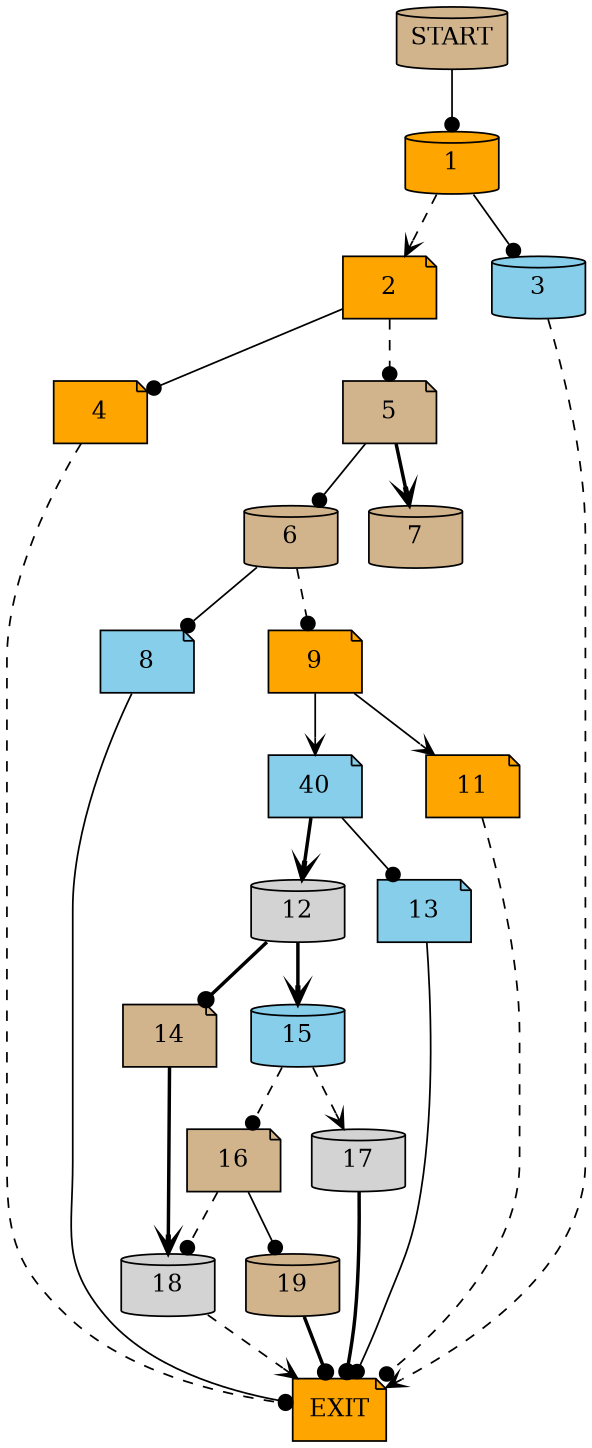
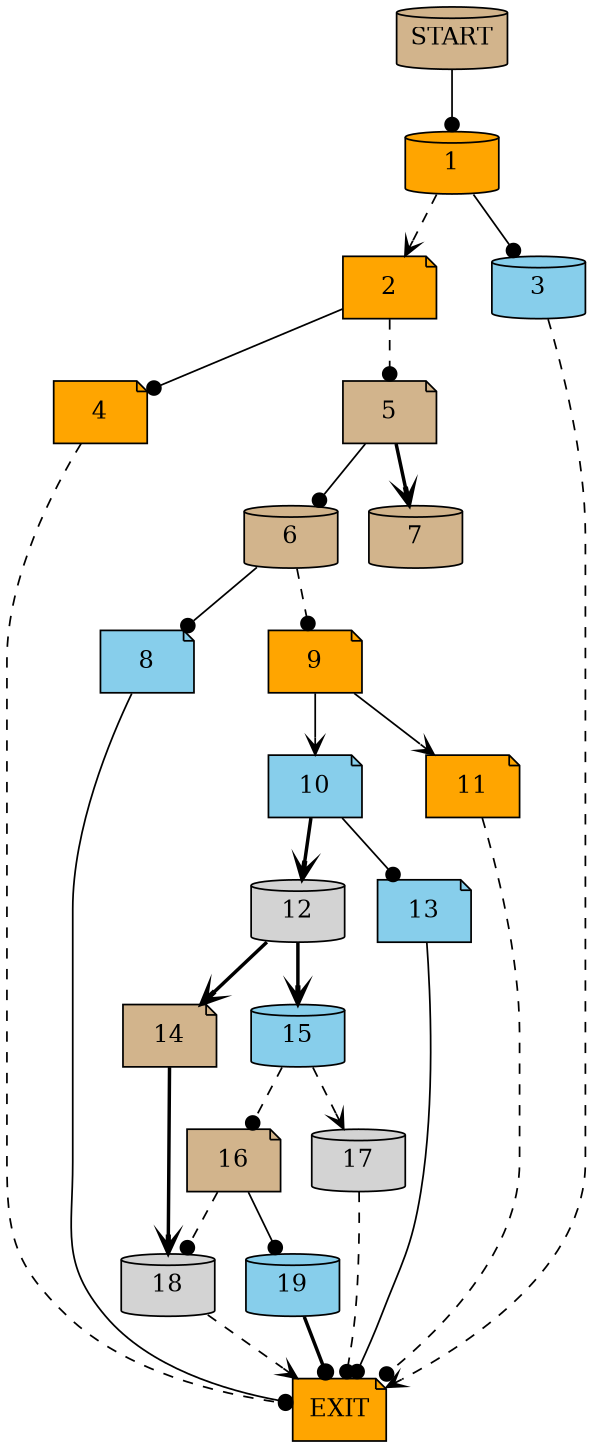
(315, 786) -> (315, 786)
(239, 968) -> (239, 968)
(358, 1278) -> (358, 1278)
(293, 1285) -> (293, 1285)
